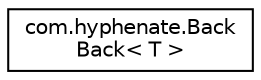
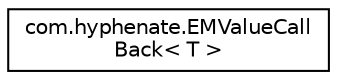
(131, 40) -> (169, 40)
